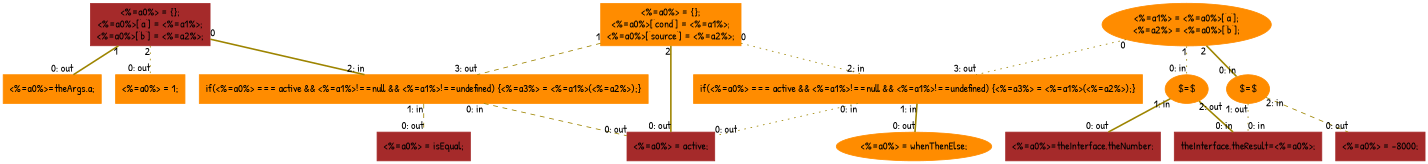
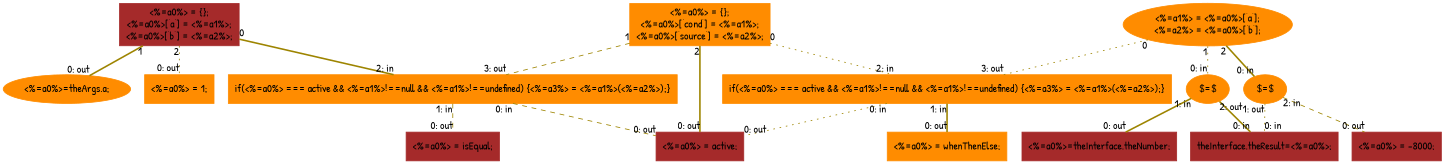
(52, 89) -> (67, 89)
(914, 146) -> (947, 146)
